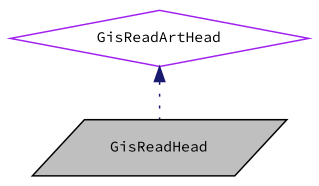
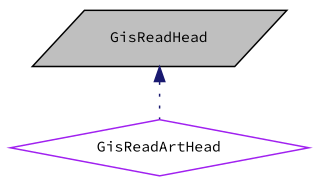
(160, 100) -> (160, 100)
